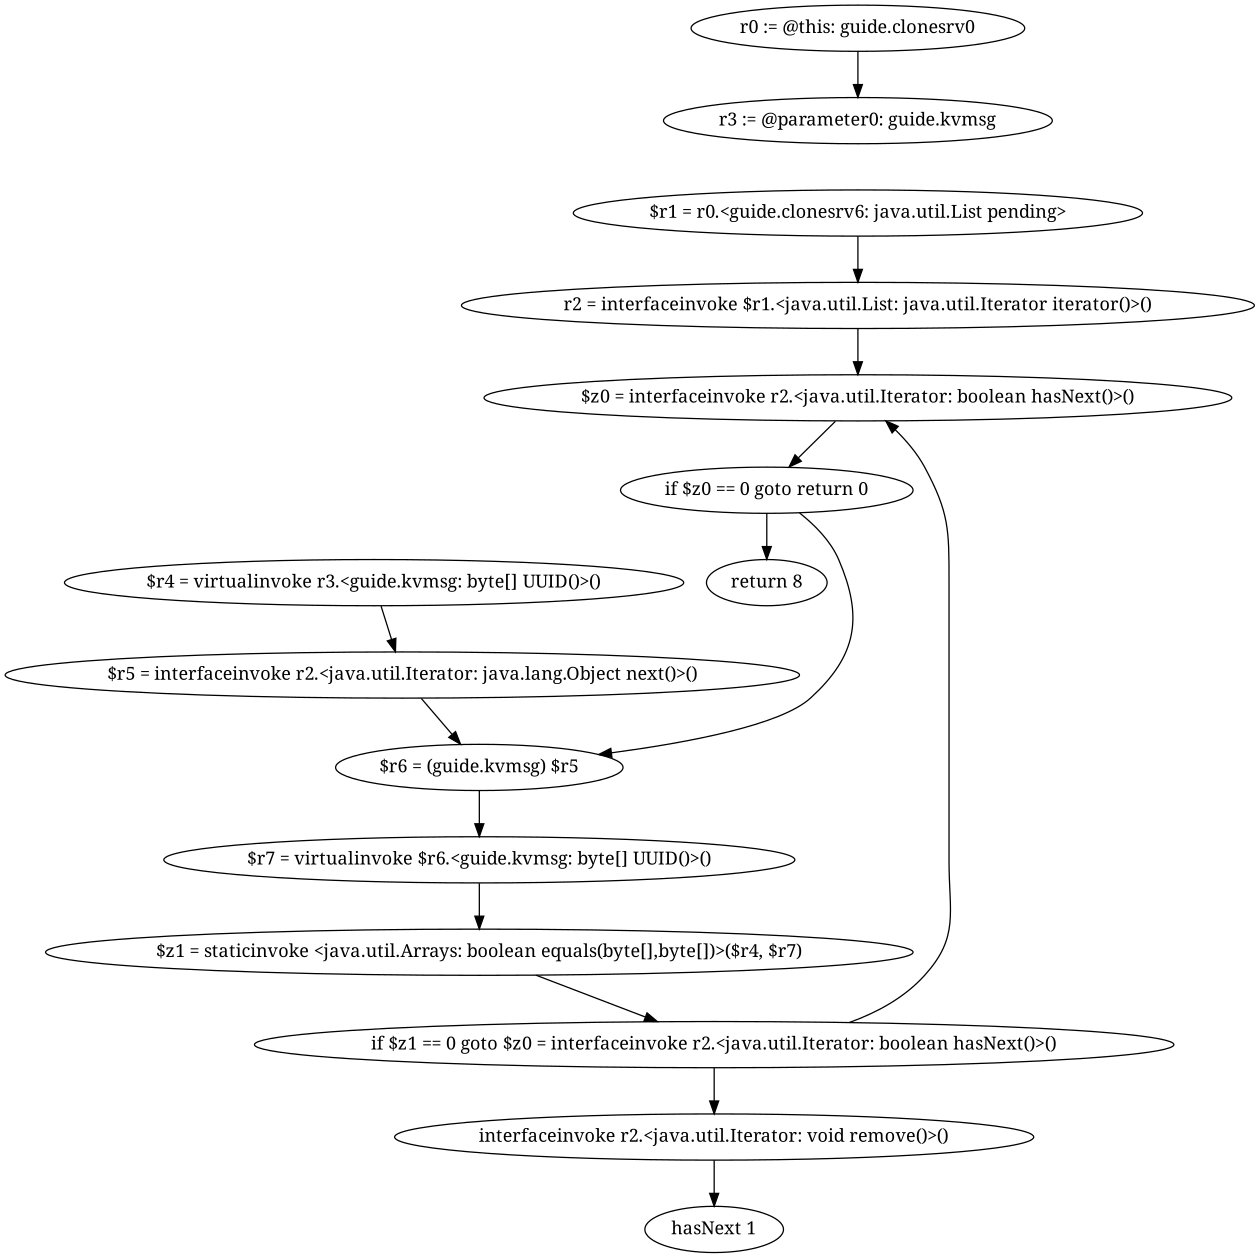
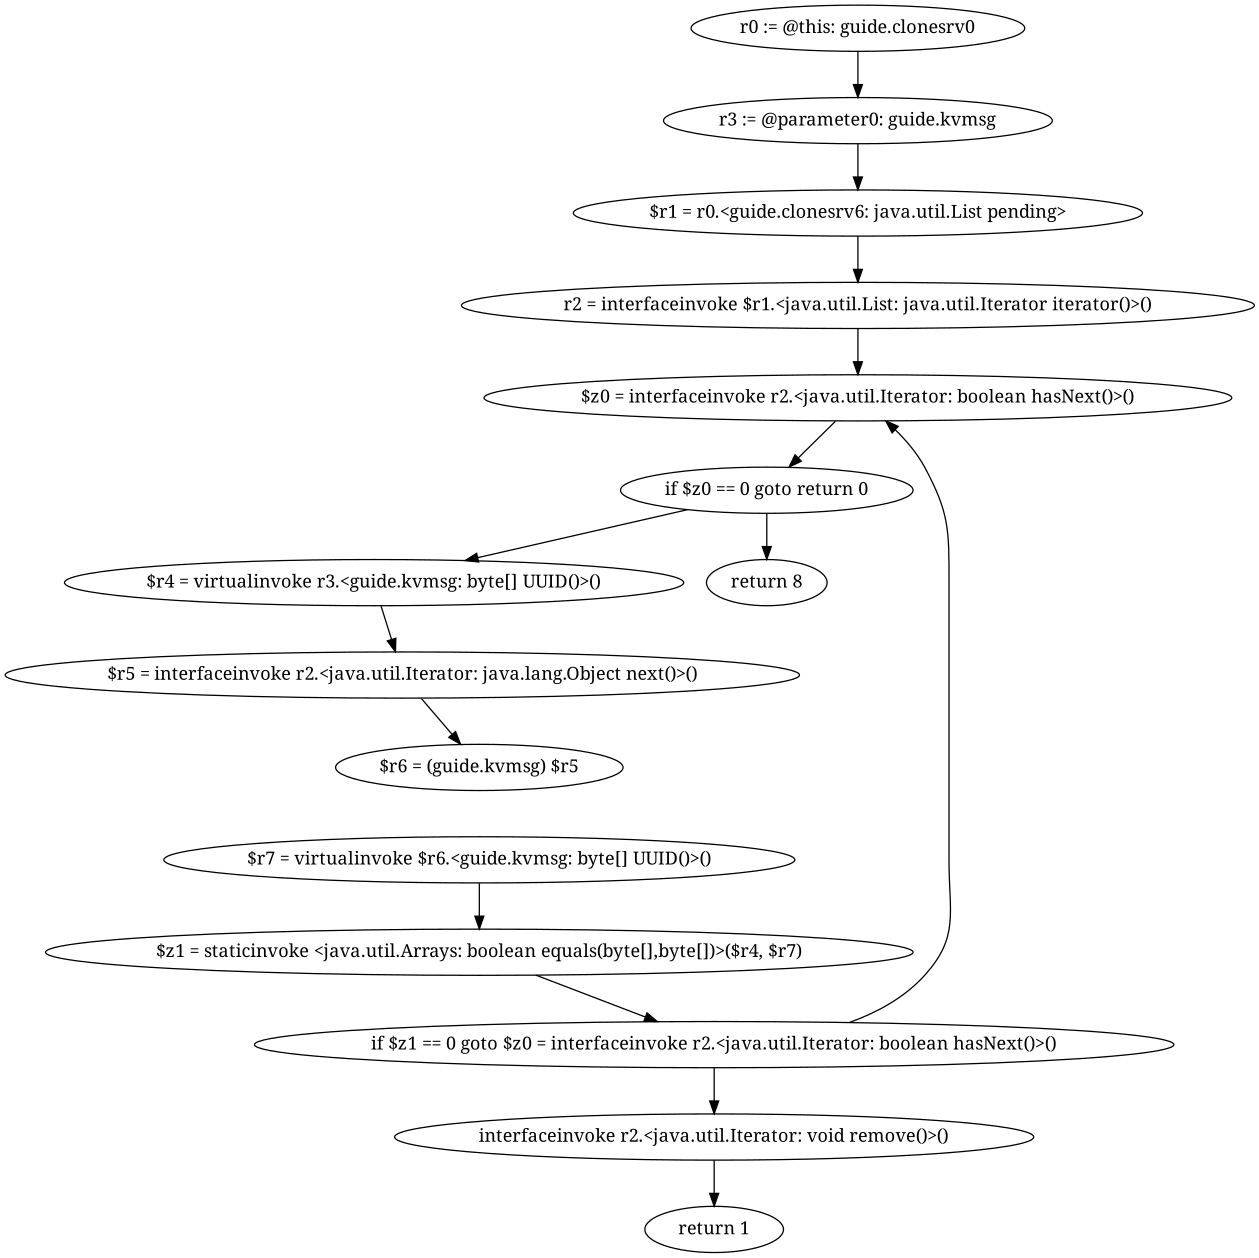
none -> (858, 161)
(813, 695) -> (583, 534)
(479, 807) -> none
(714, 1229) -> (714, 1229)
